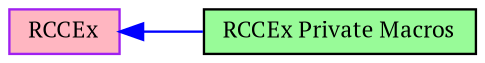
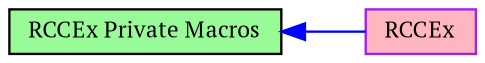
(173, 32) -> (335, 32)
